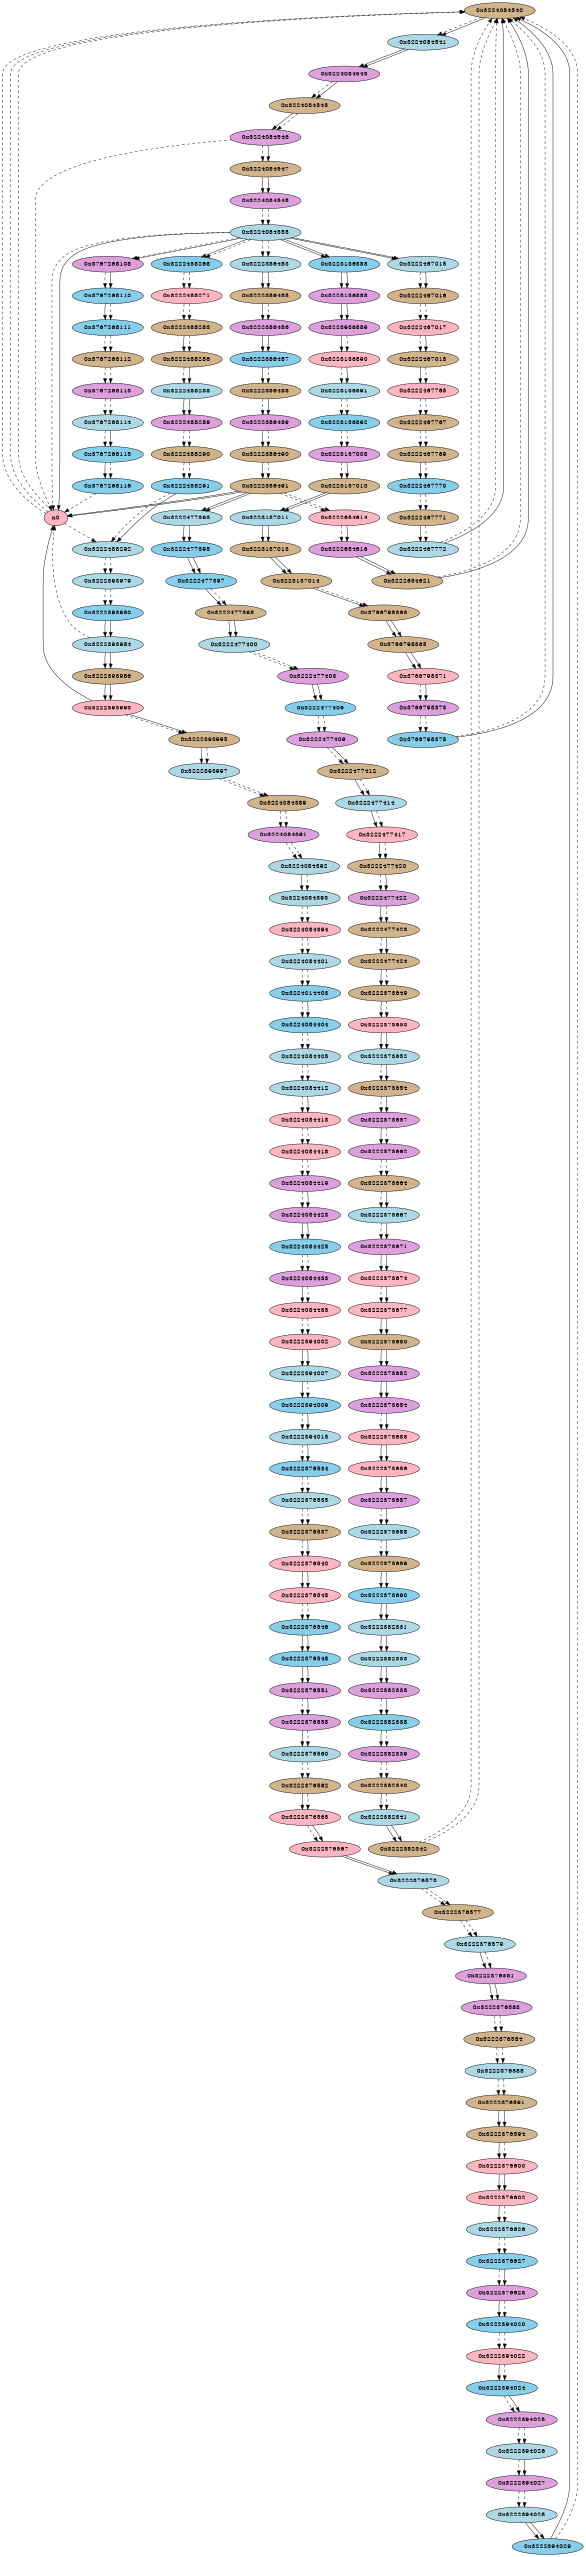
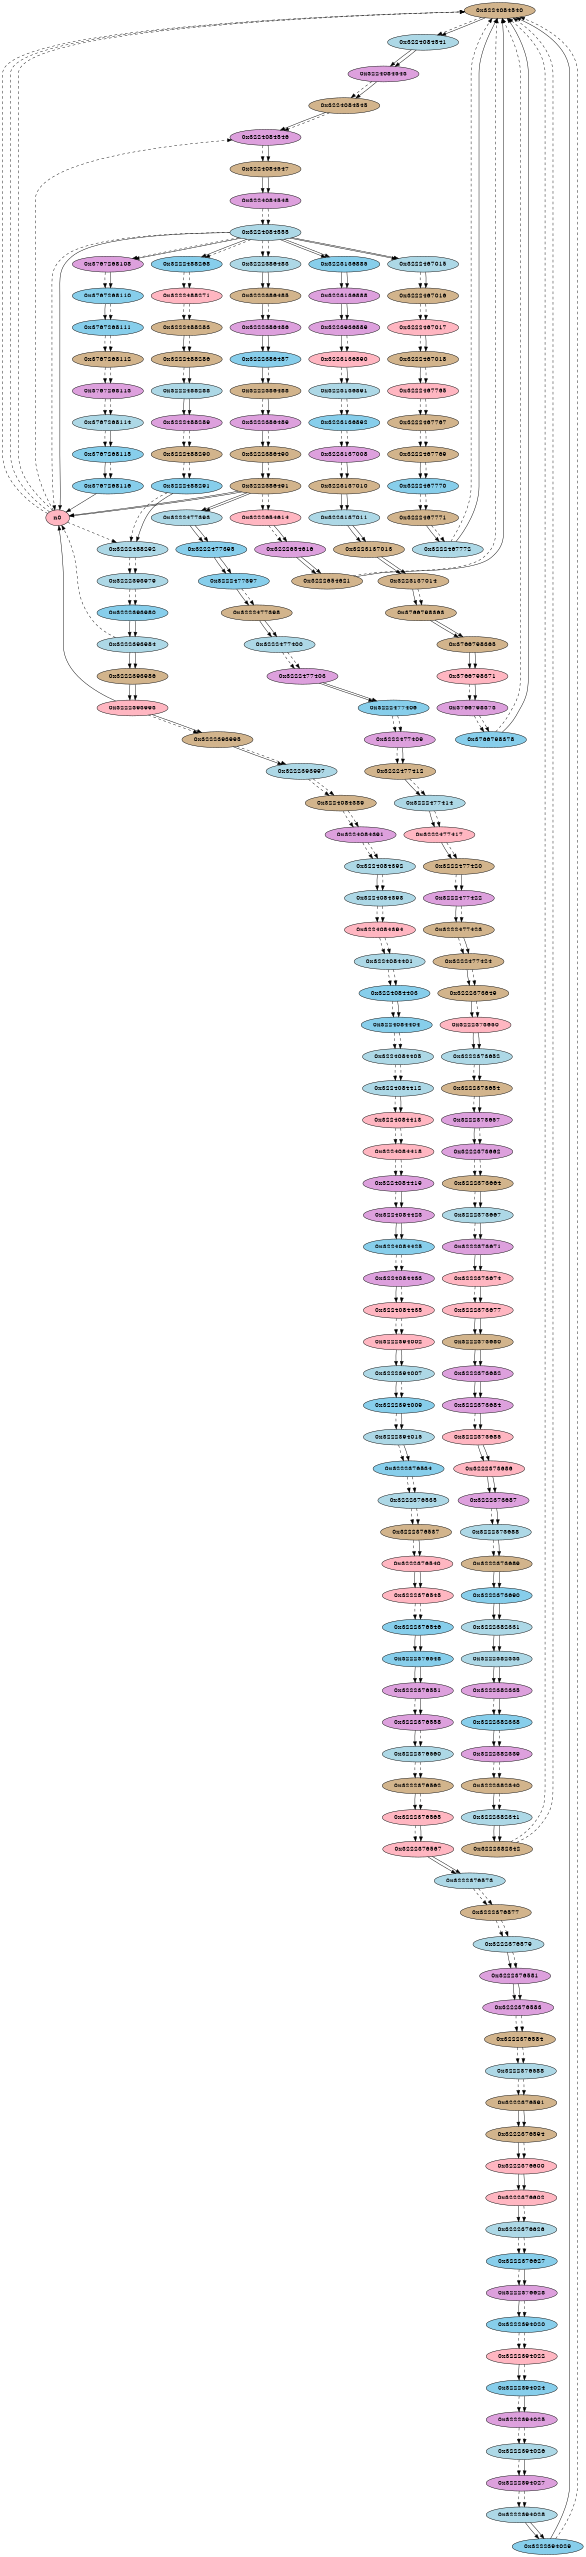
(35, 248) -> (35, 252)
(82, 502) -> (83, 502)
(305, 993) -> (394, 993)
